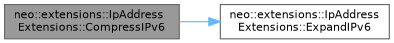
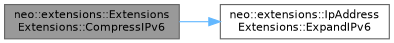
(92, 22) -> (92, 22)
